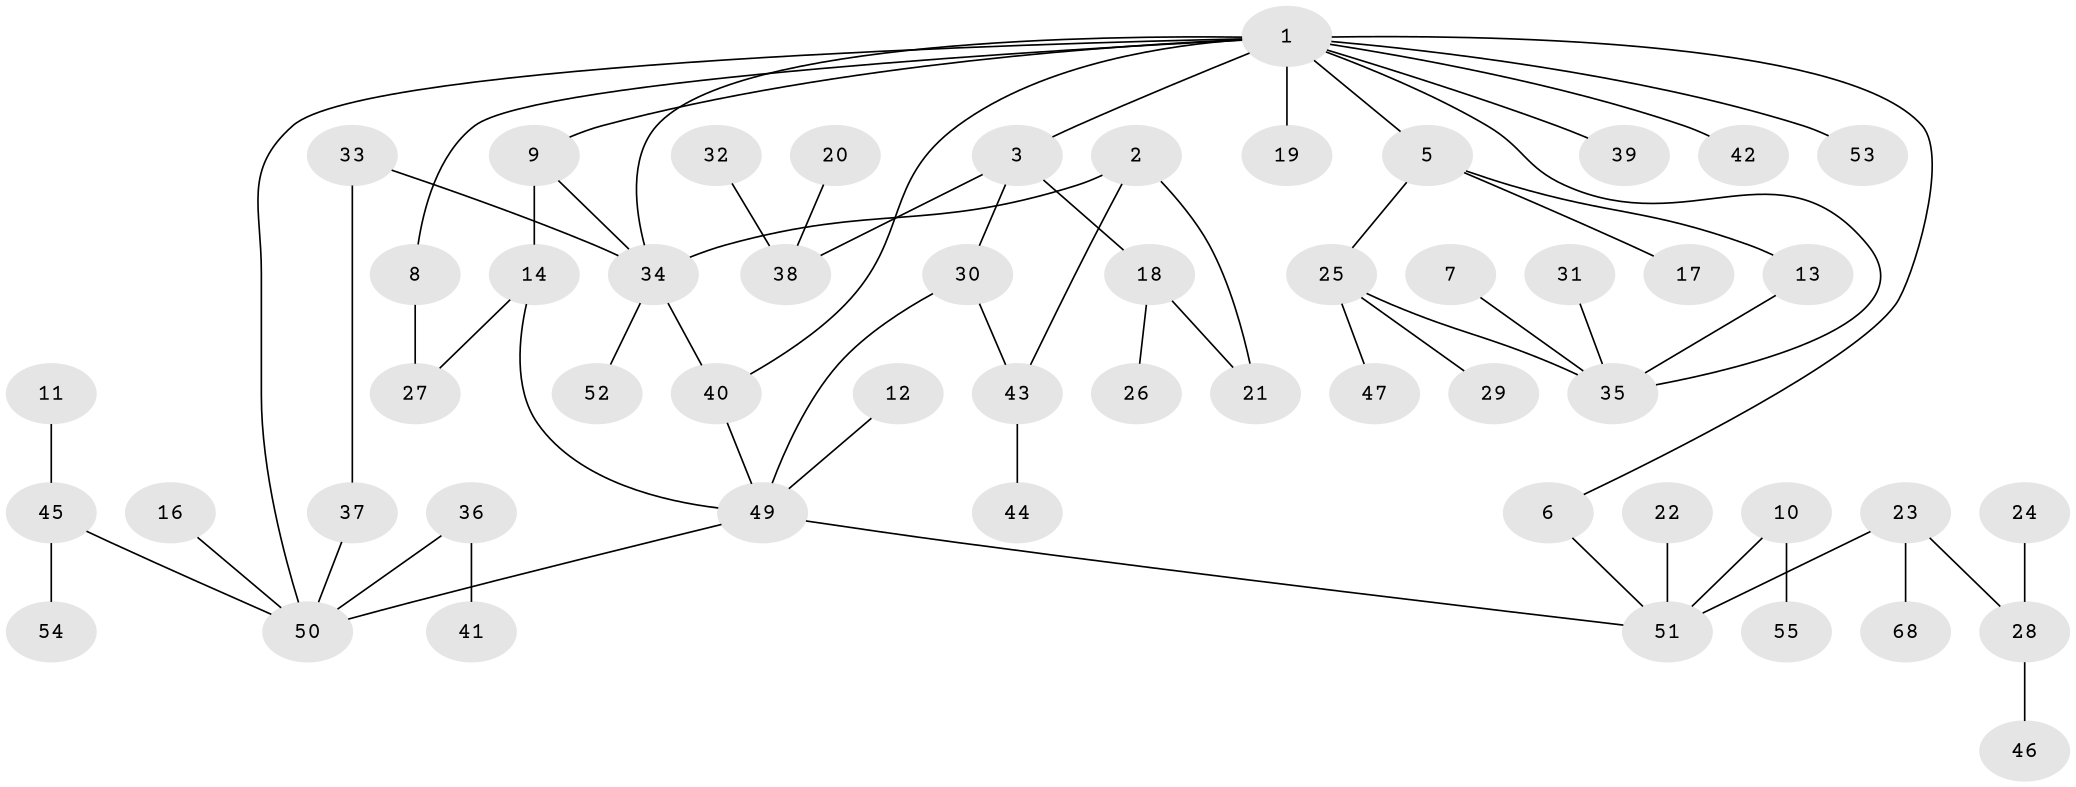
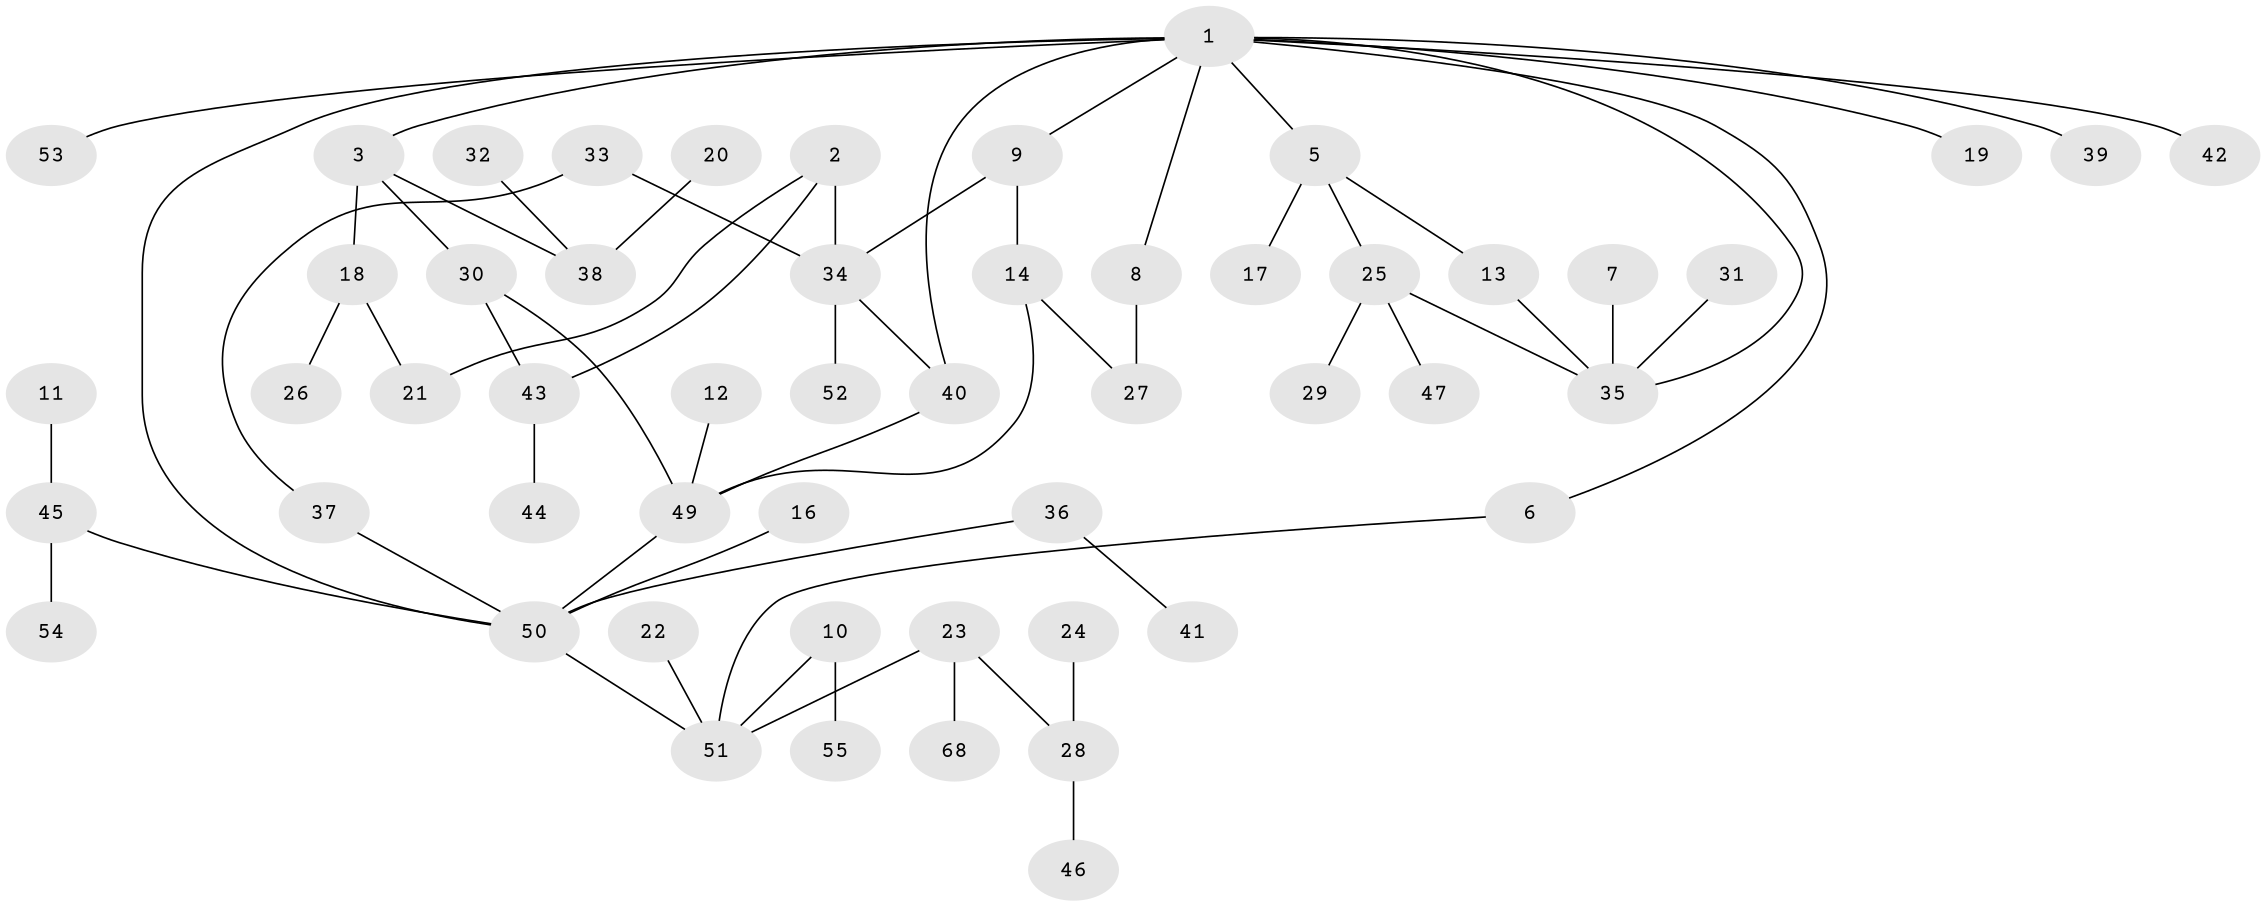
(880, 54) -> none
(1214, 576) -> (625, 692)
